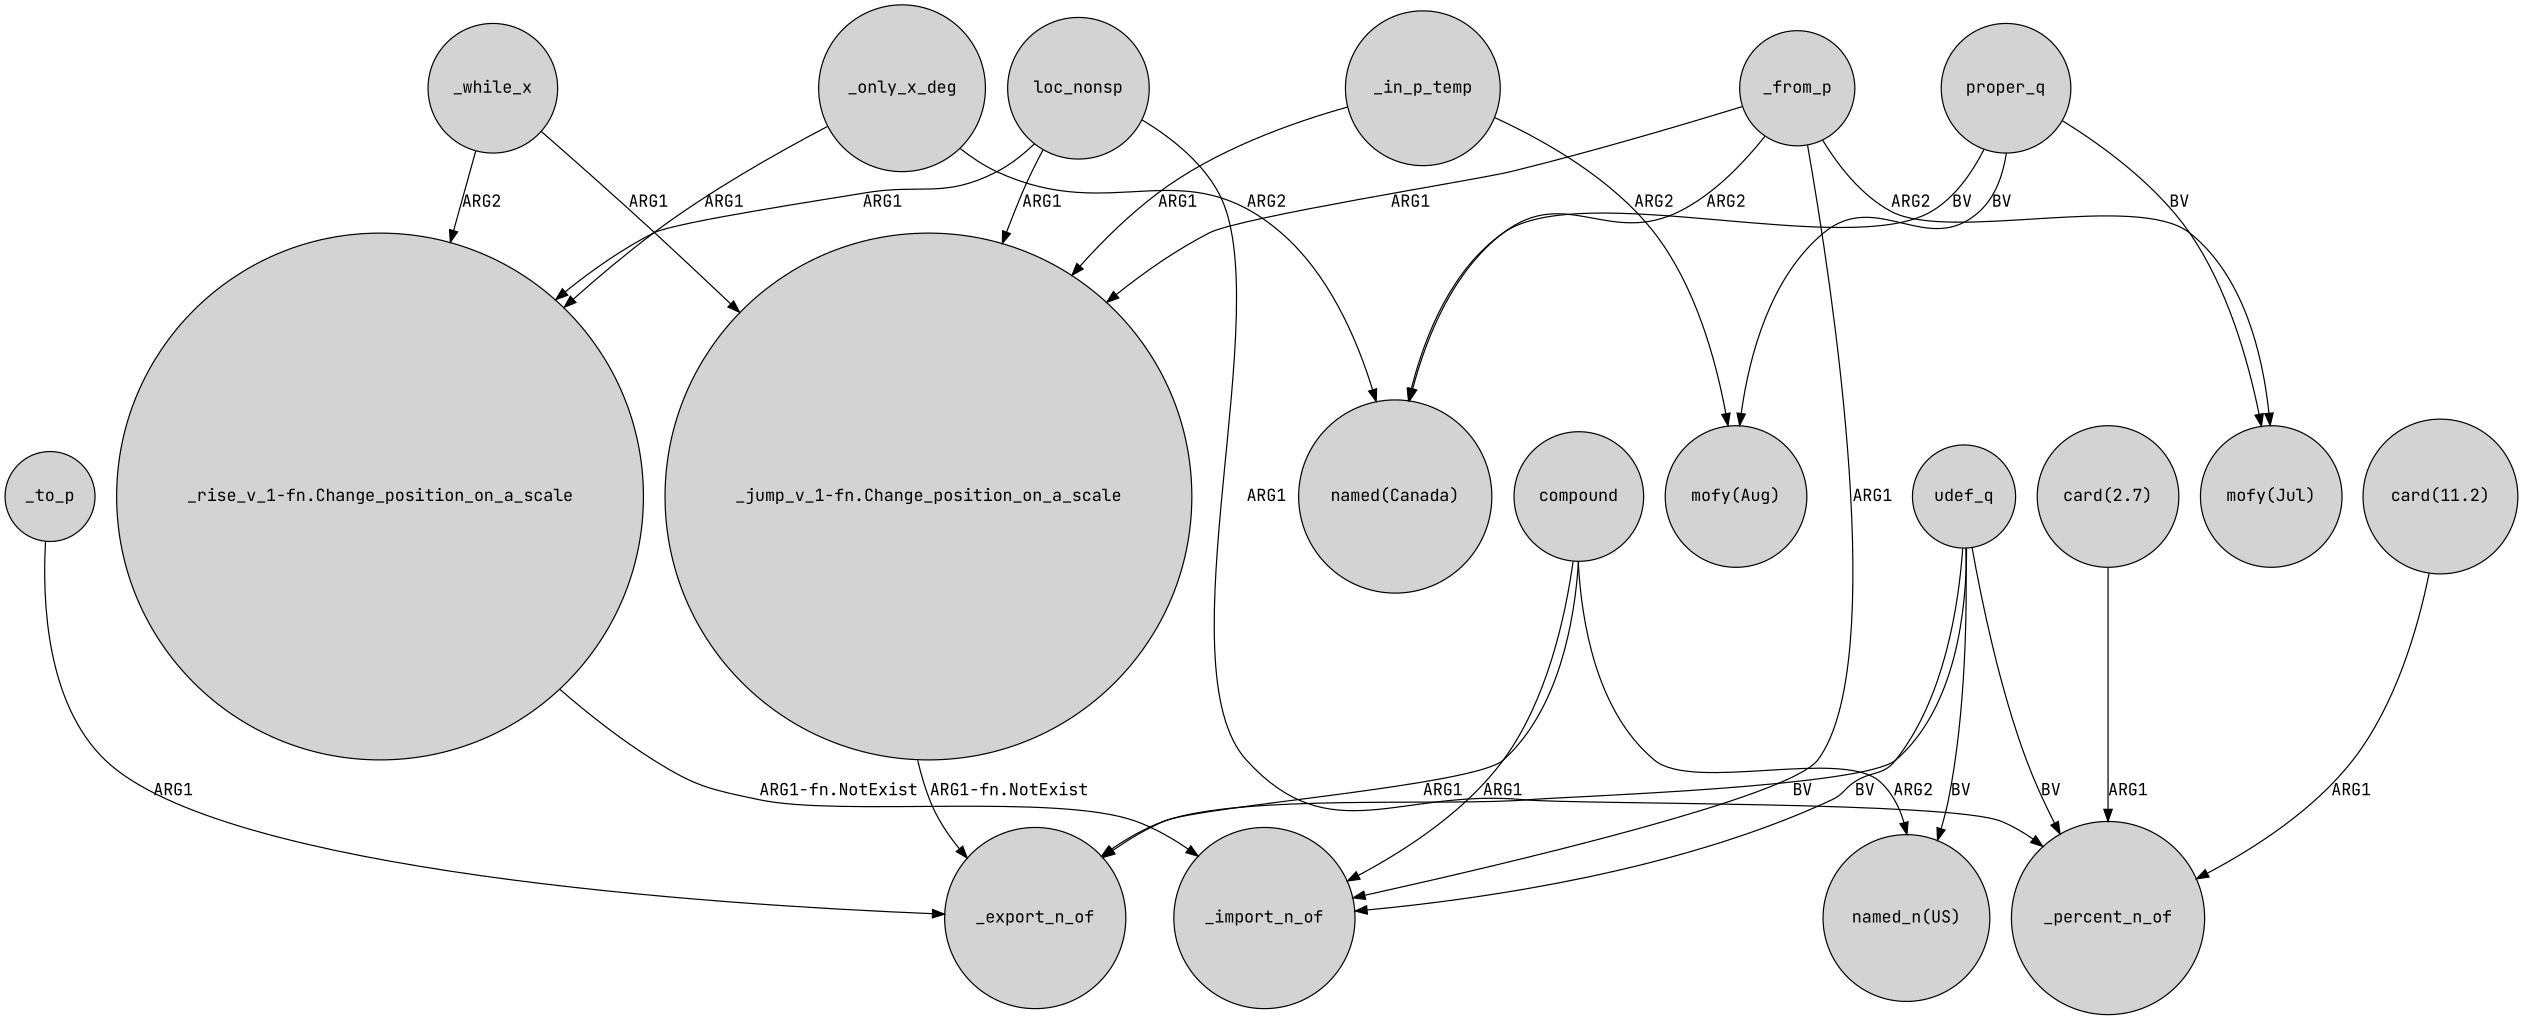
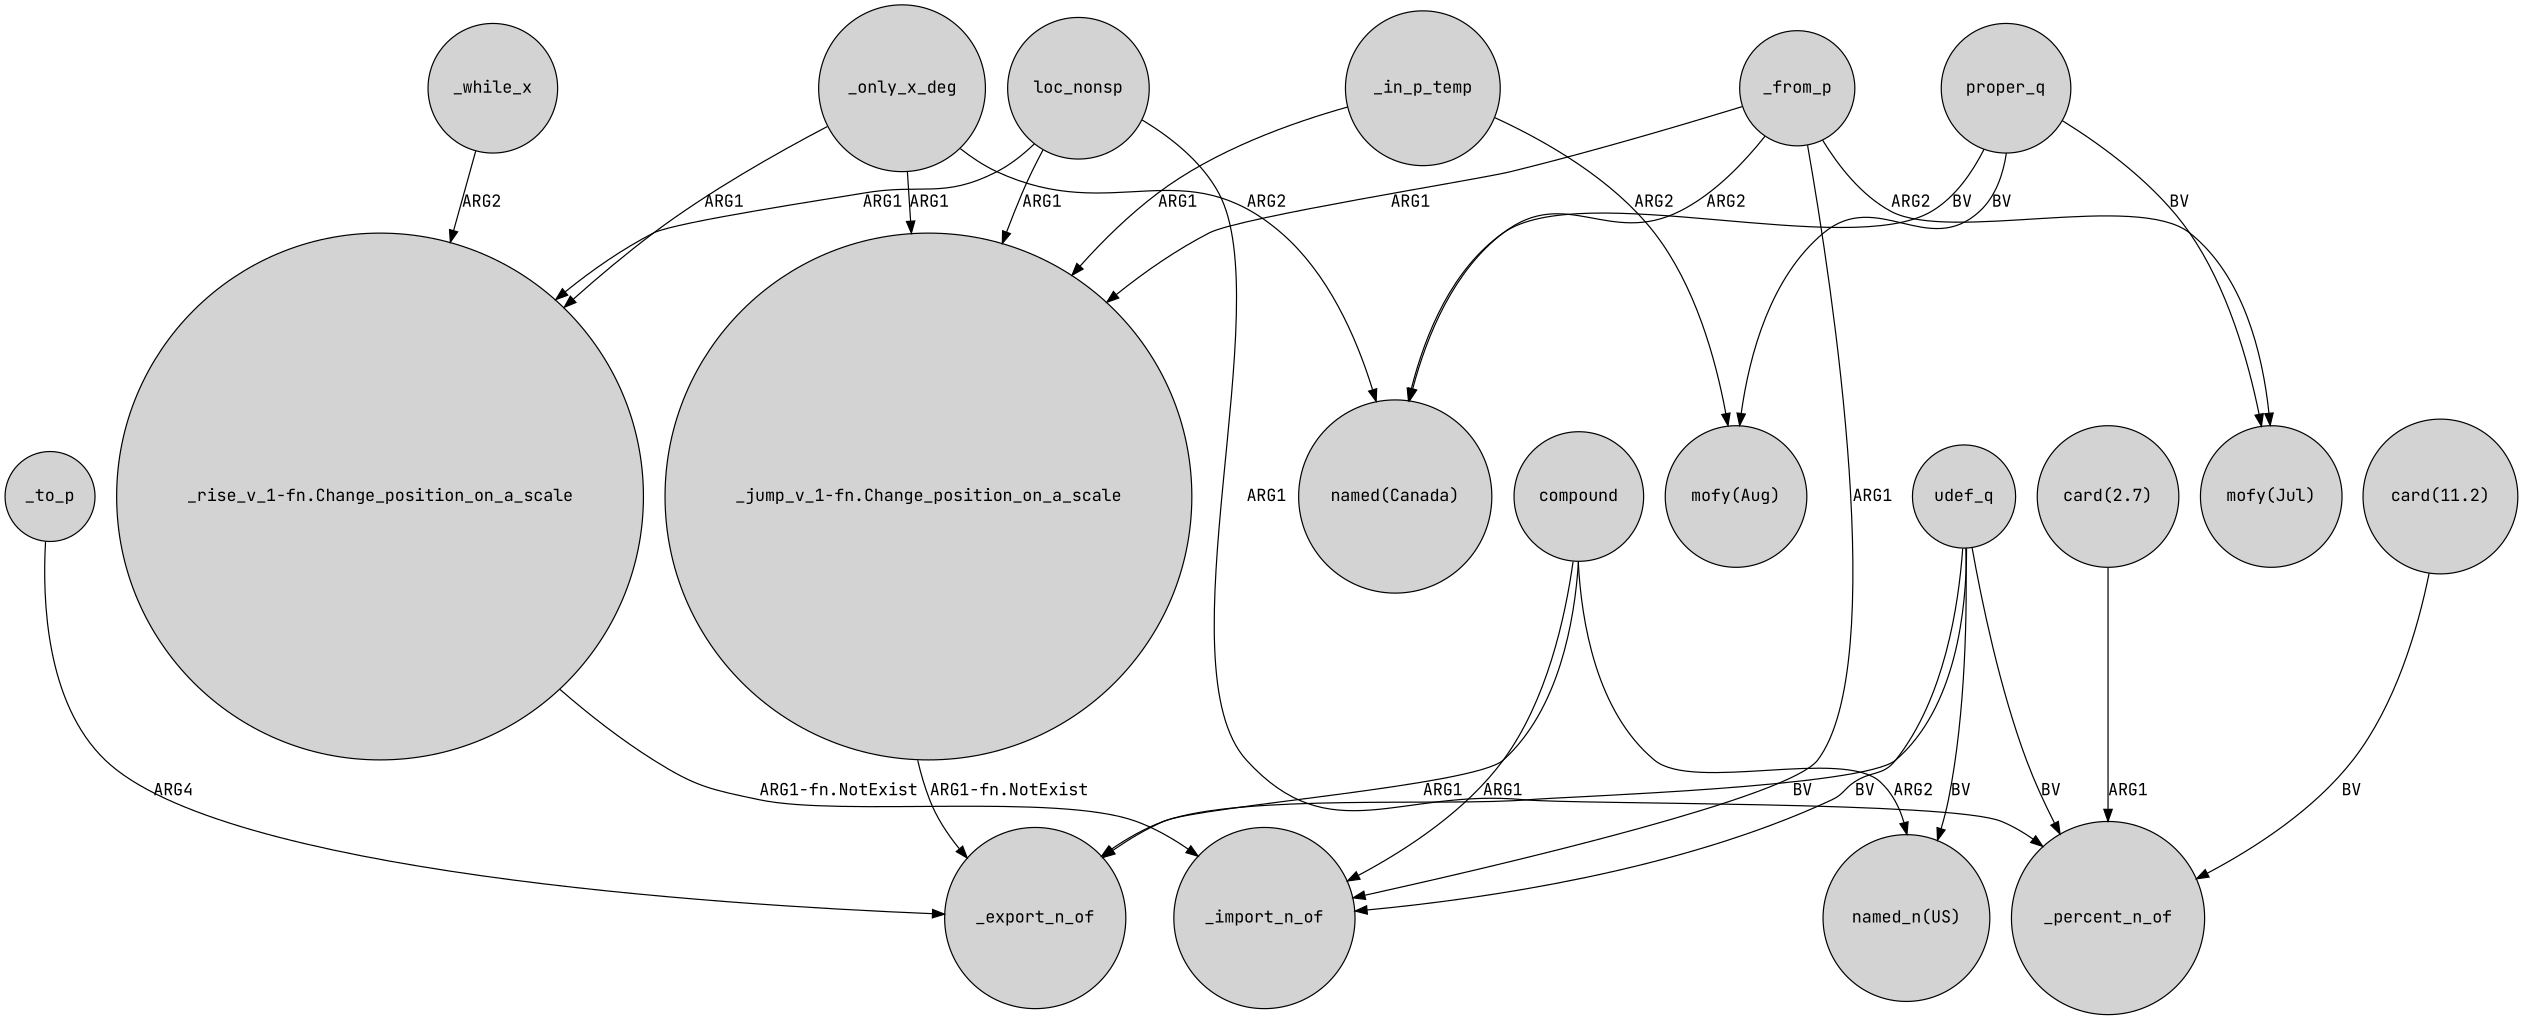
(637, 217) -> (909, 198)
(174, 791) -> (174, 791)
(2352, 791) -> (2352, 791)
